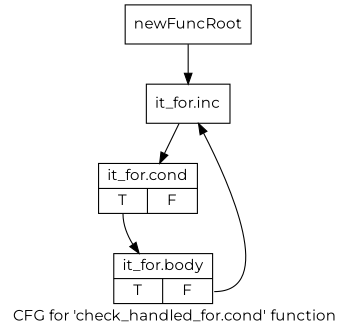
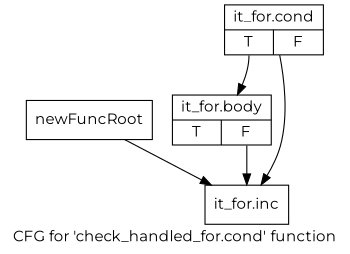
(172, 138) -> (285, 117)
